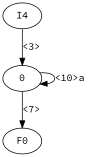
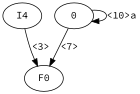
(22, 44) -> (29, 44)
